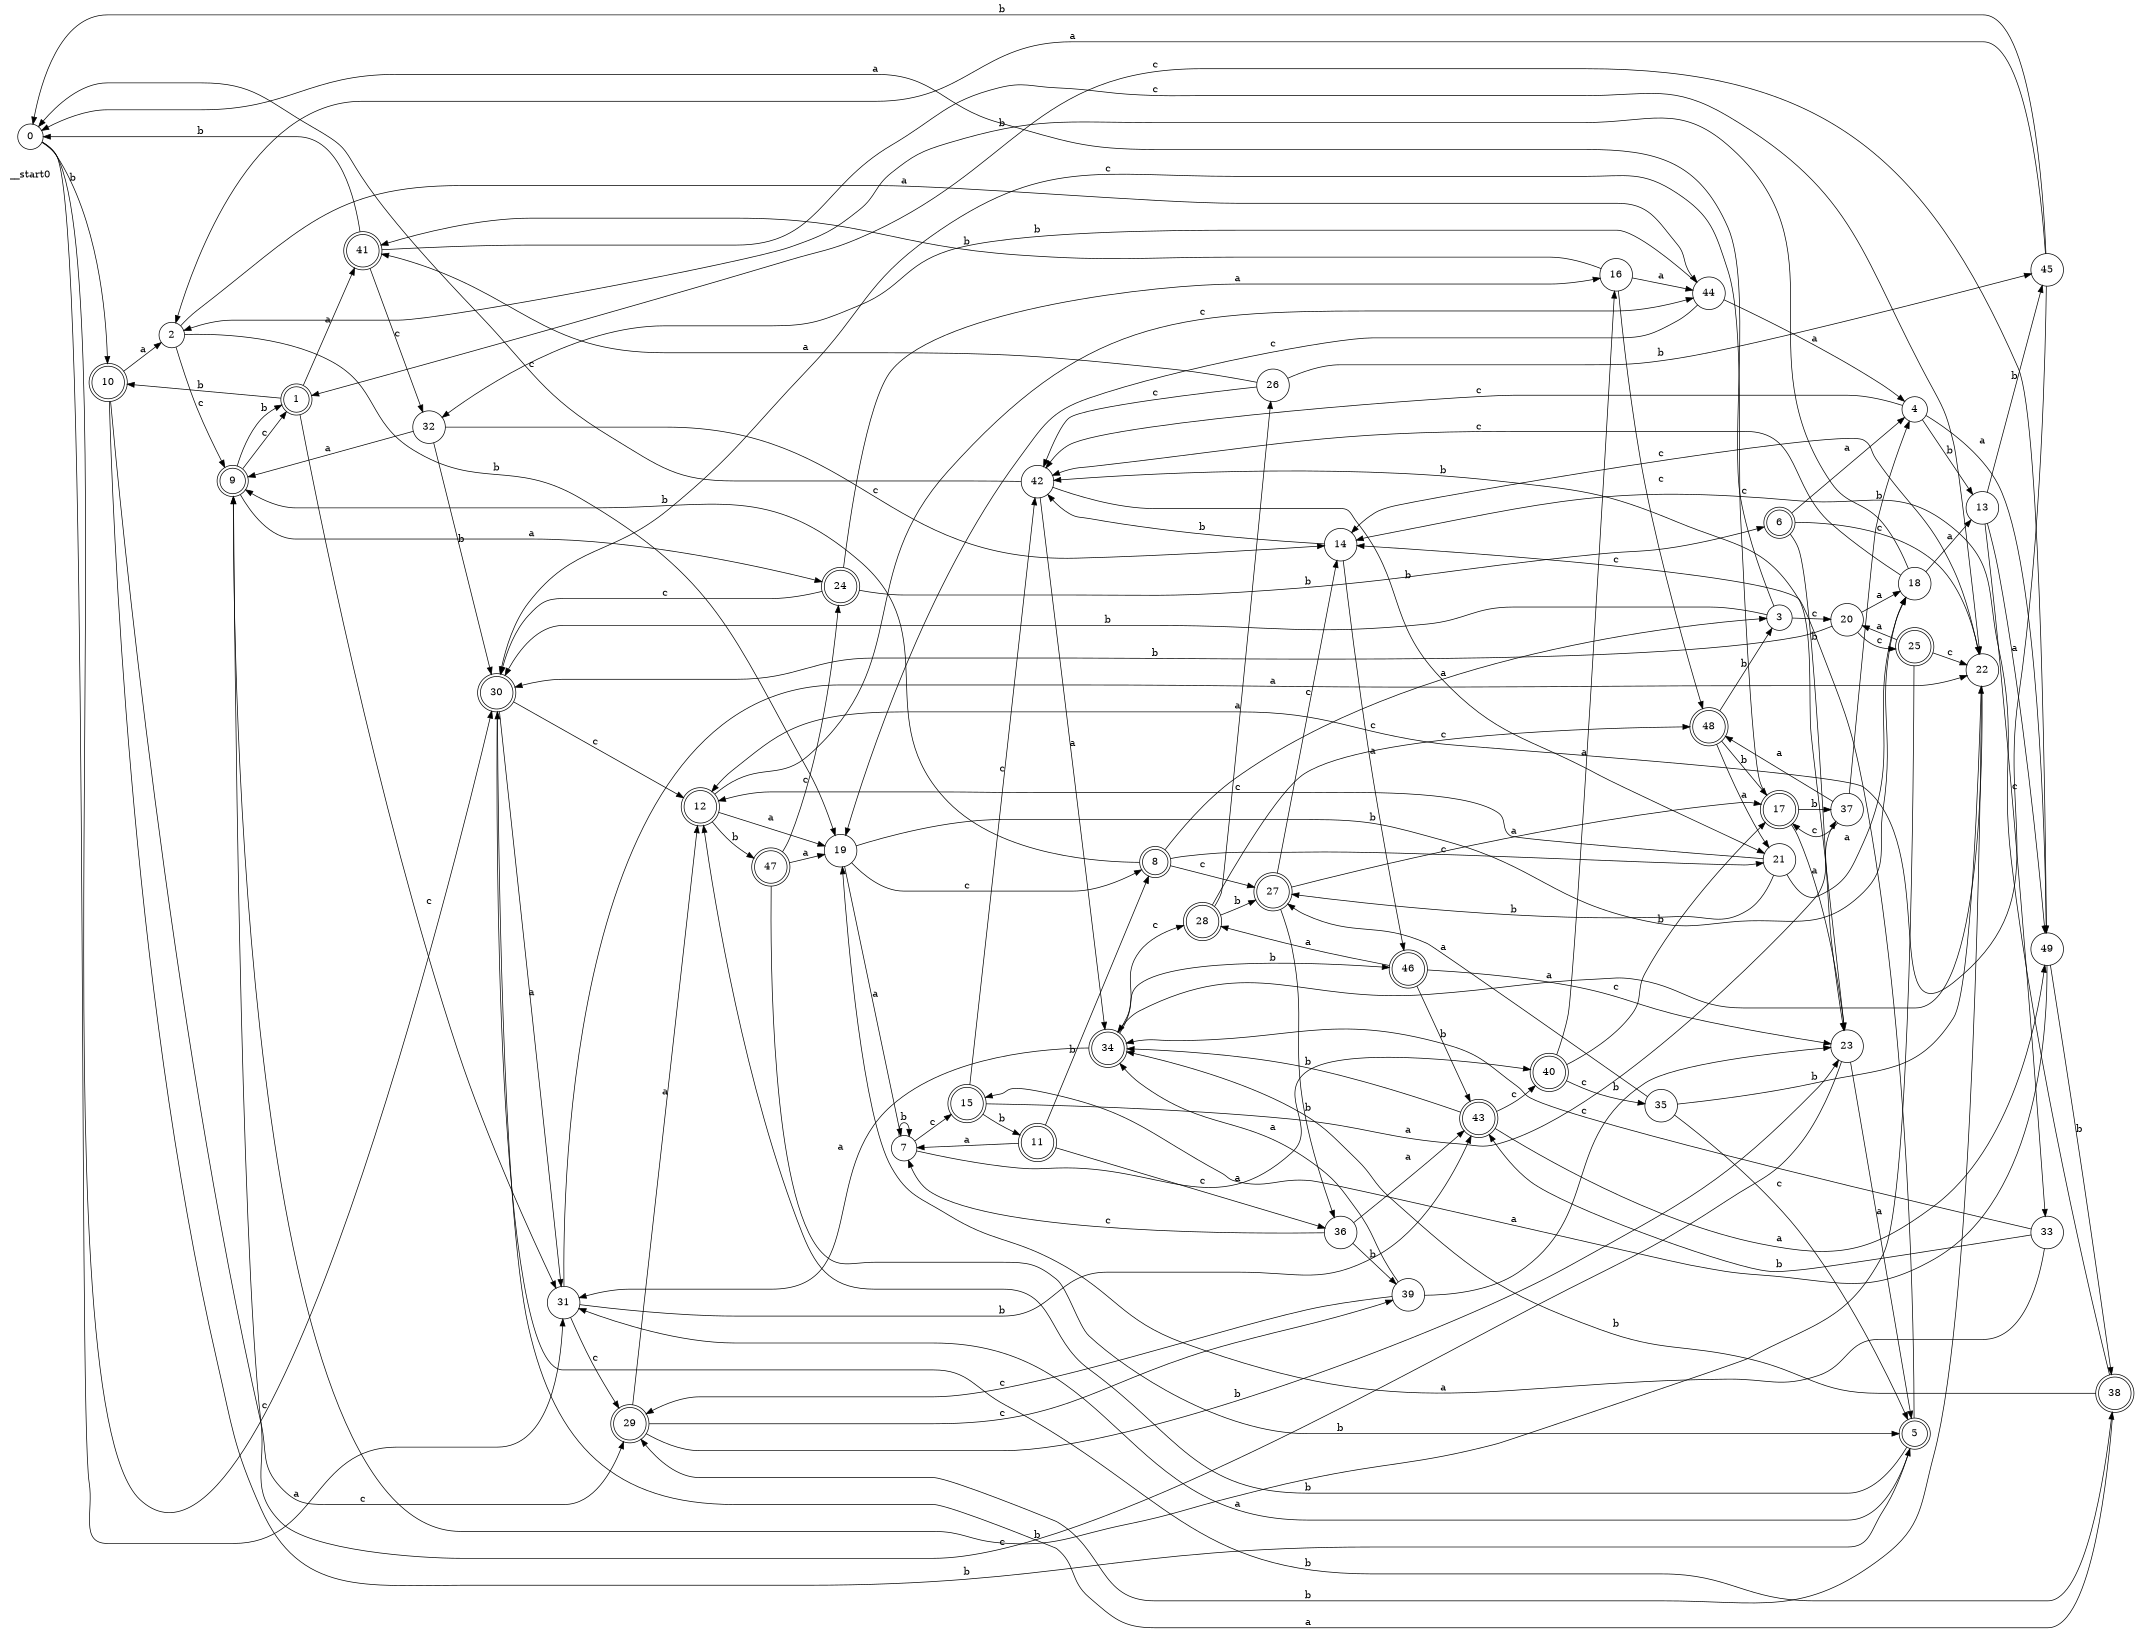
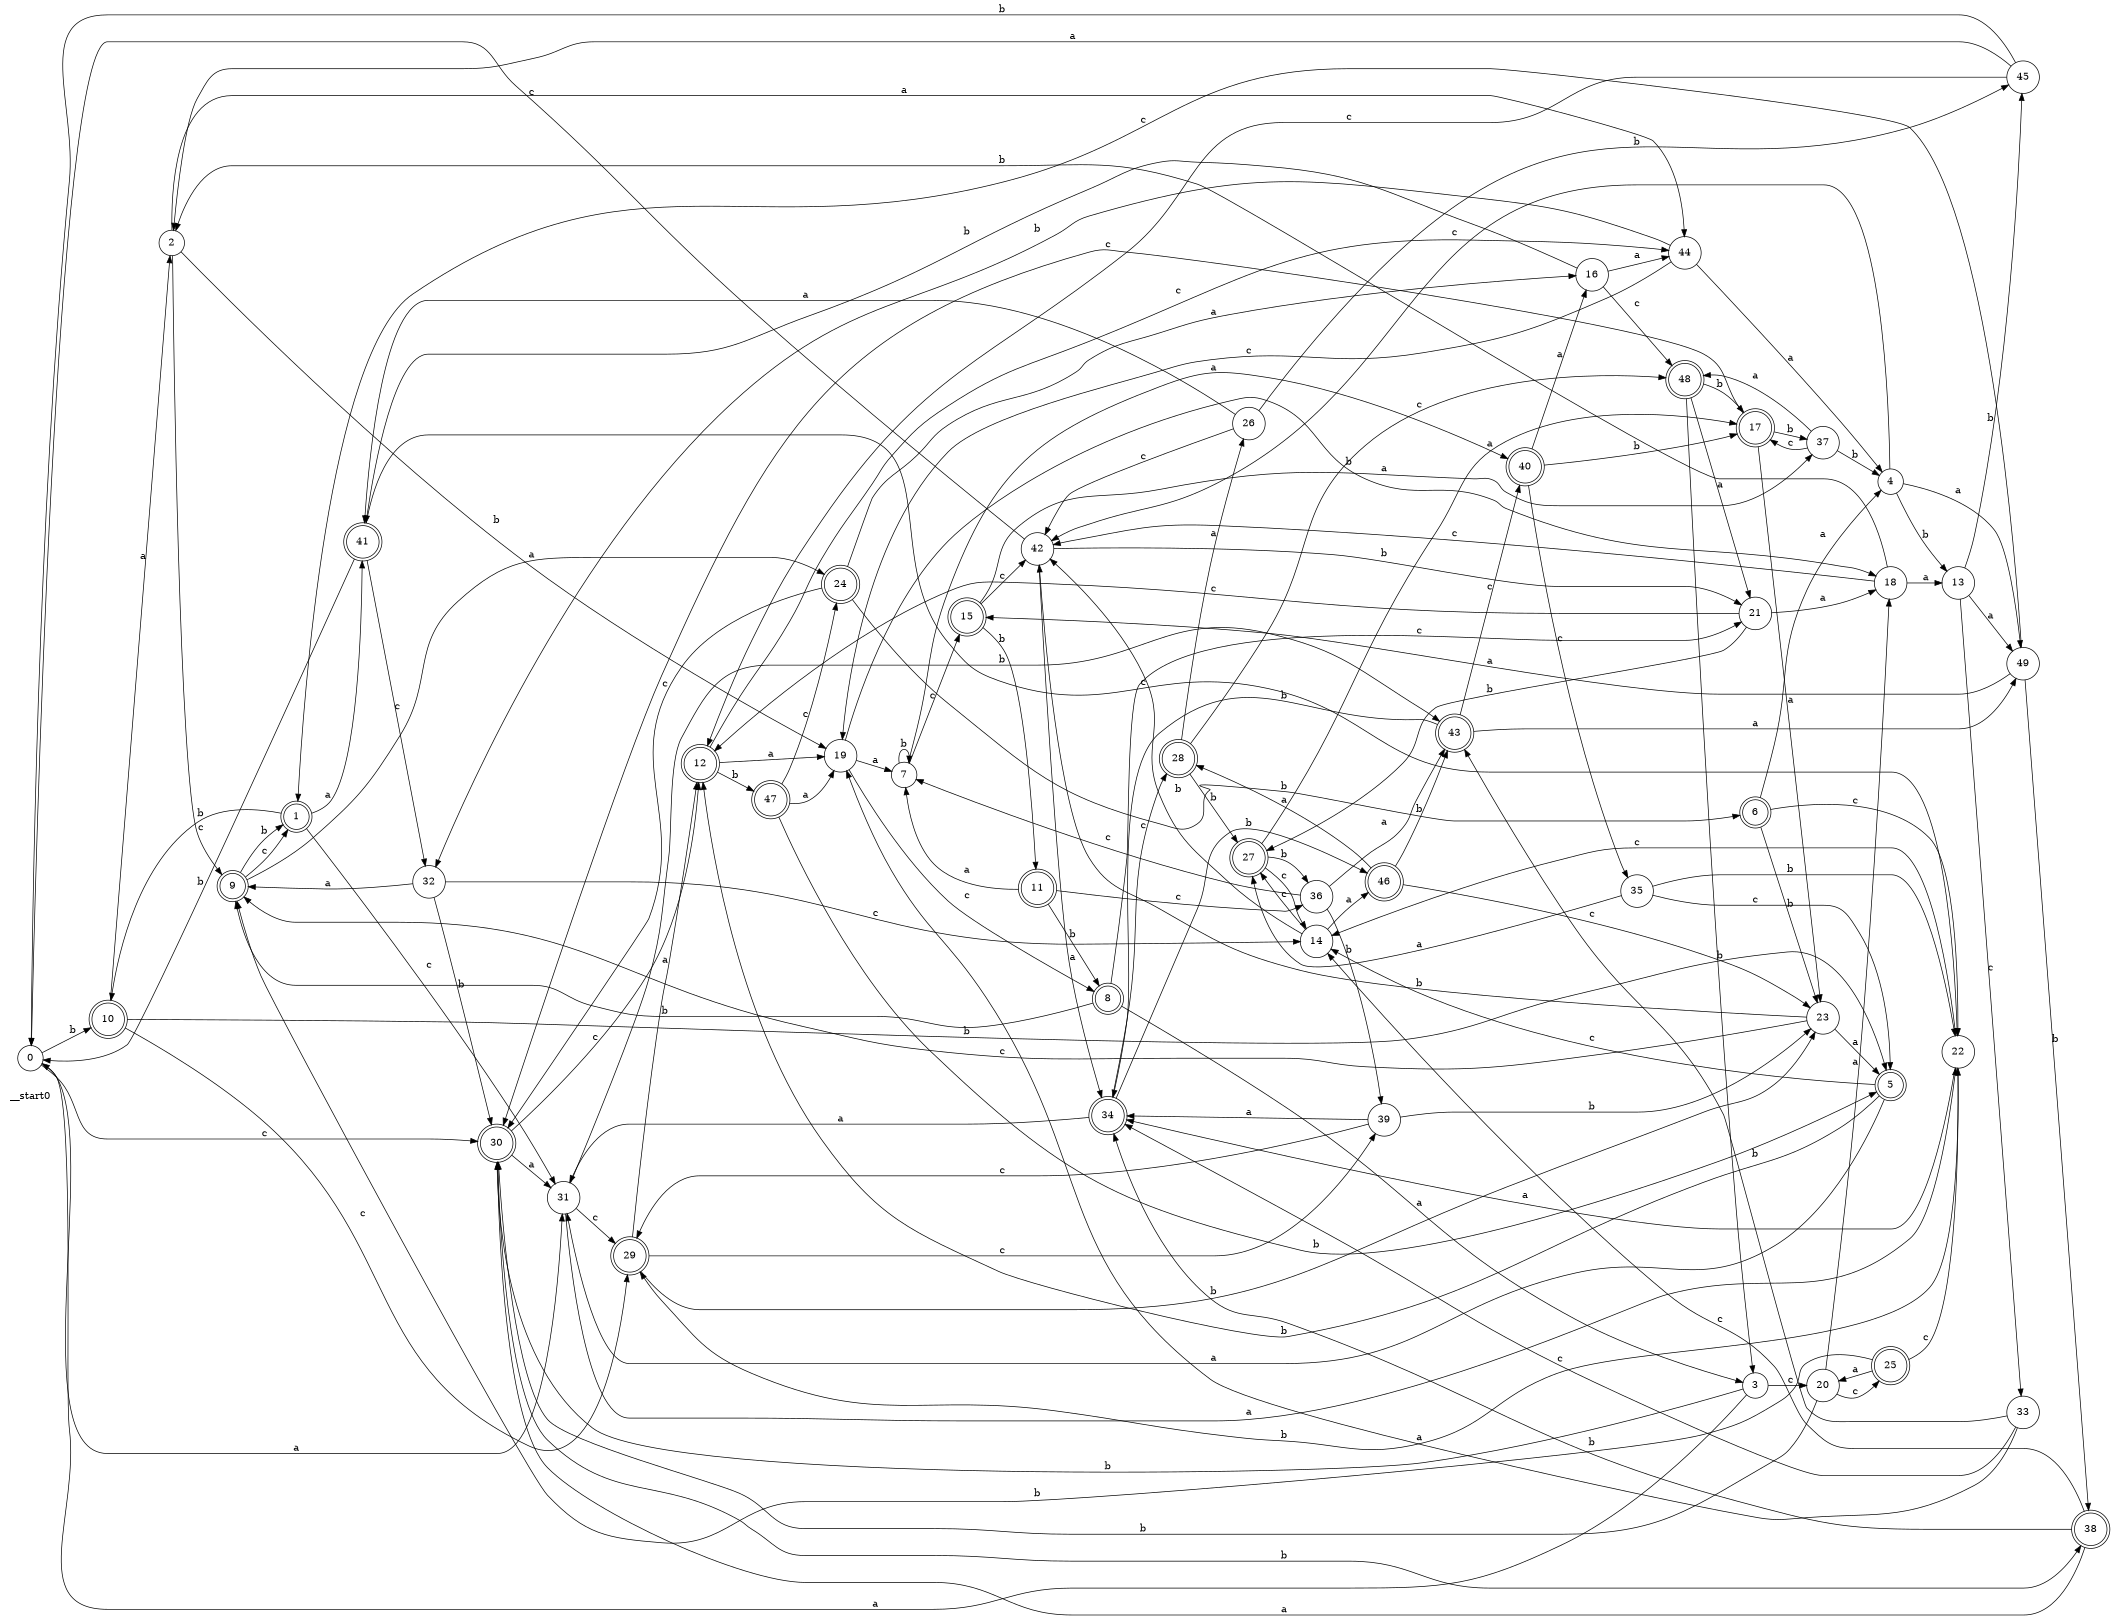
(1209, 876) -> (1285, 904)
